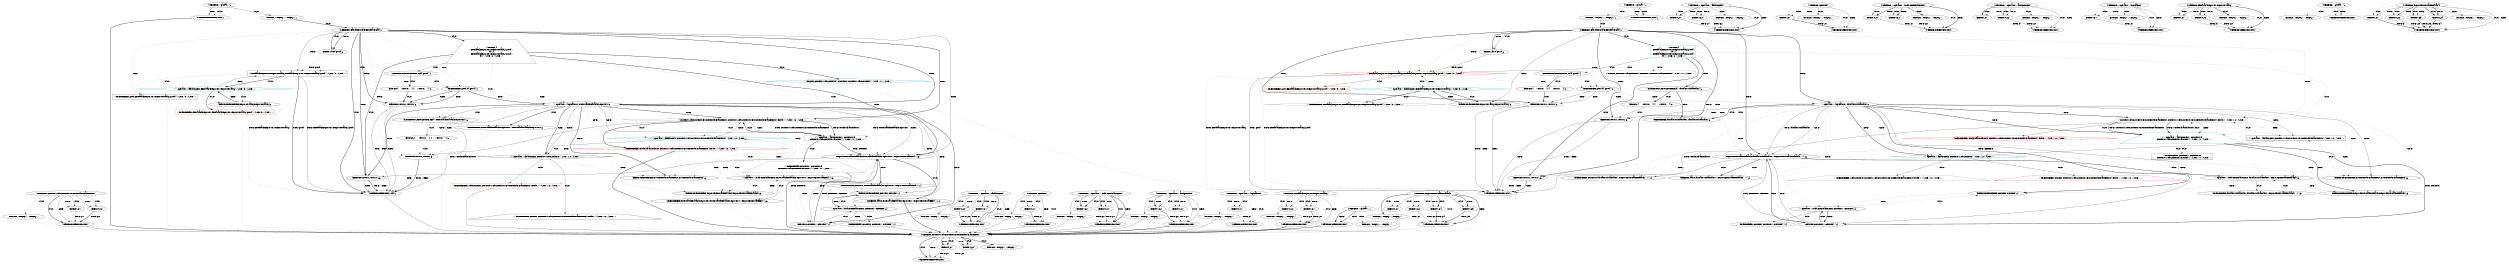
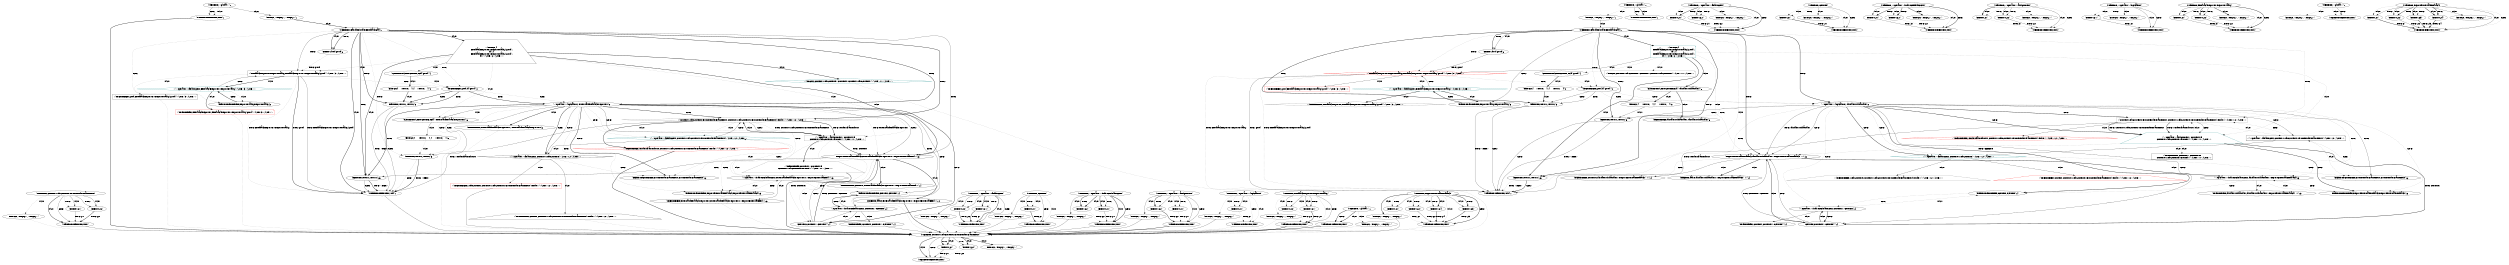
(1771, 105) -> none
